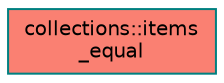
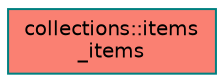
(112, 41) -> (112, 41)
